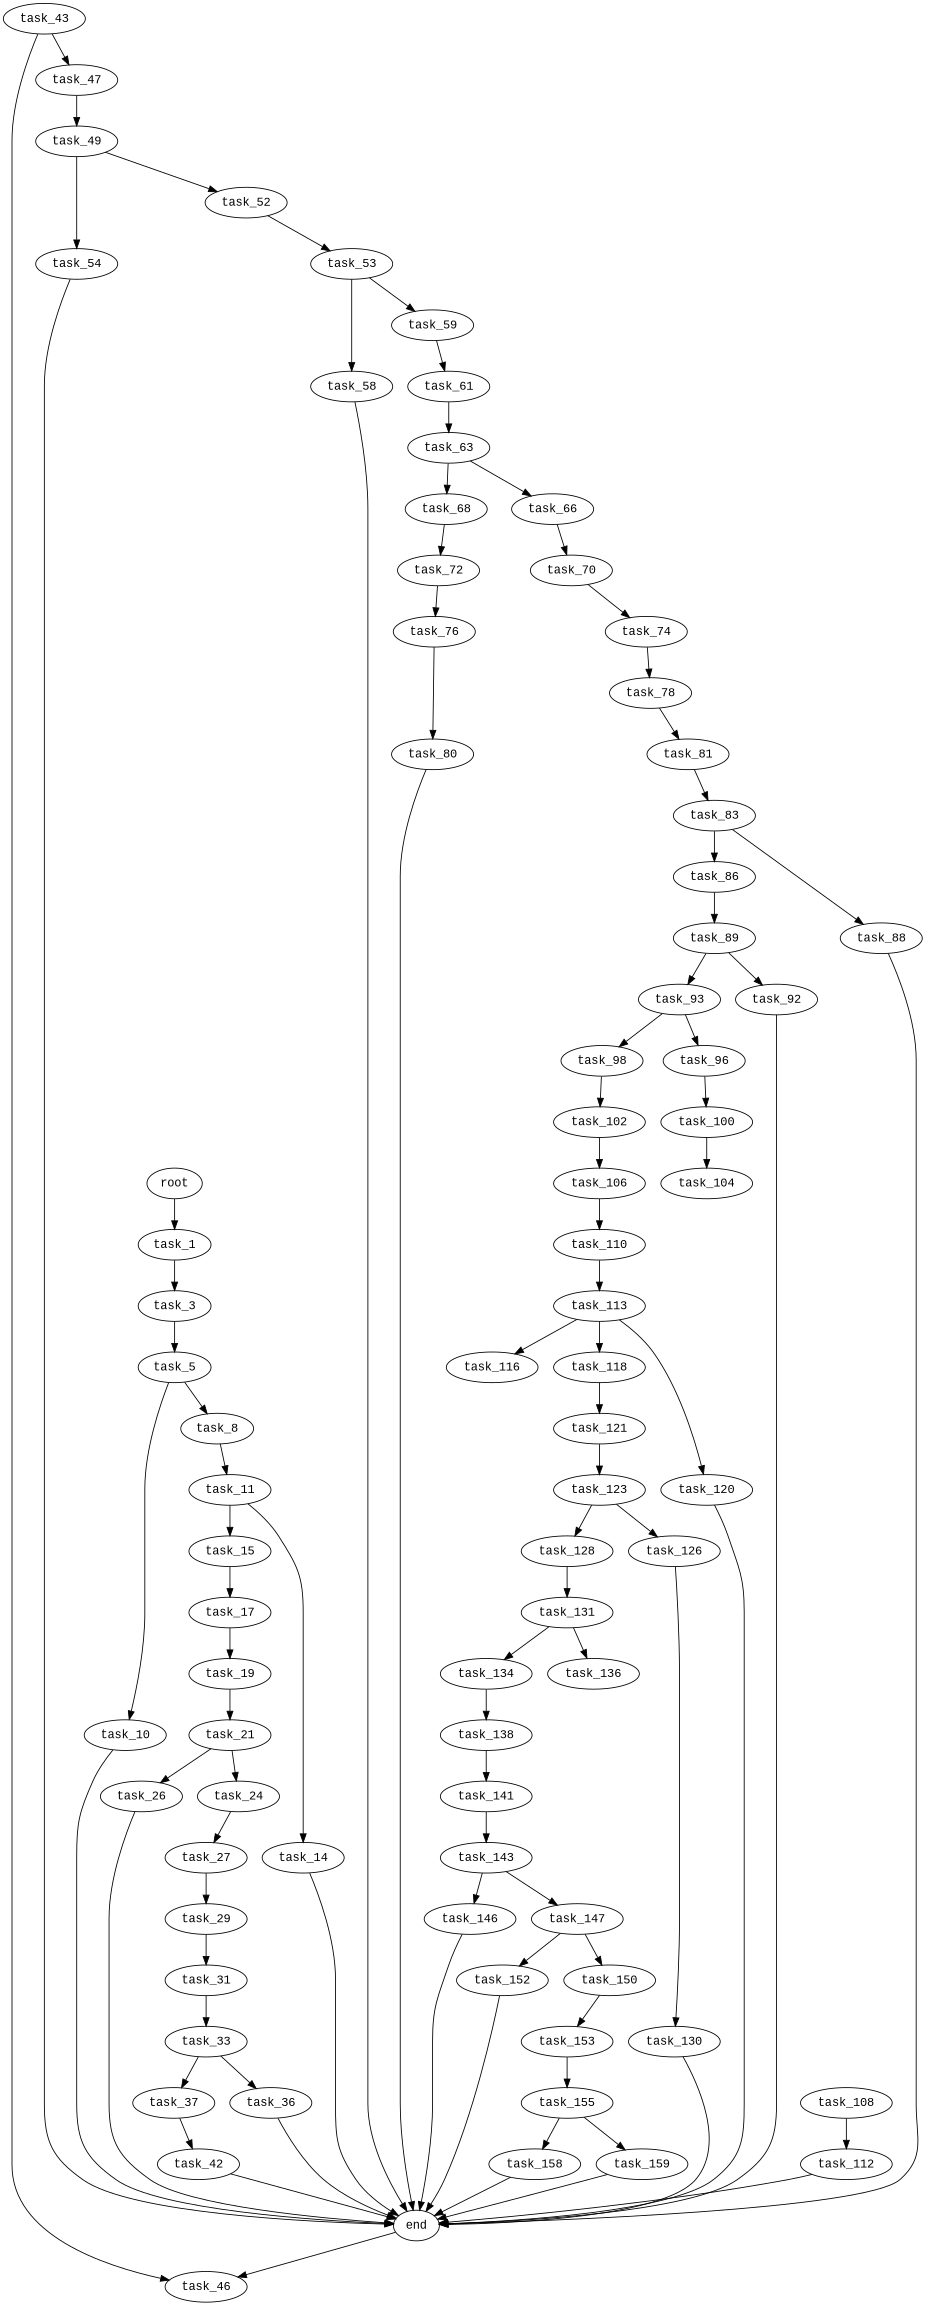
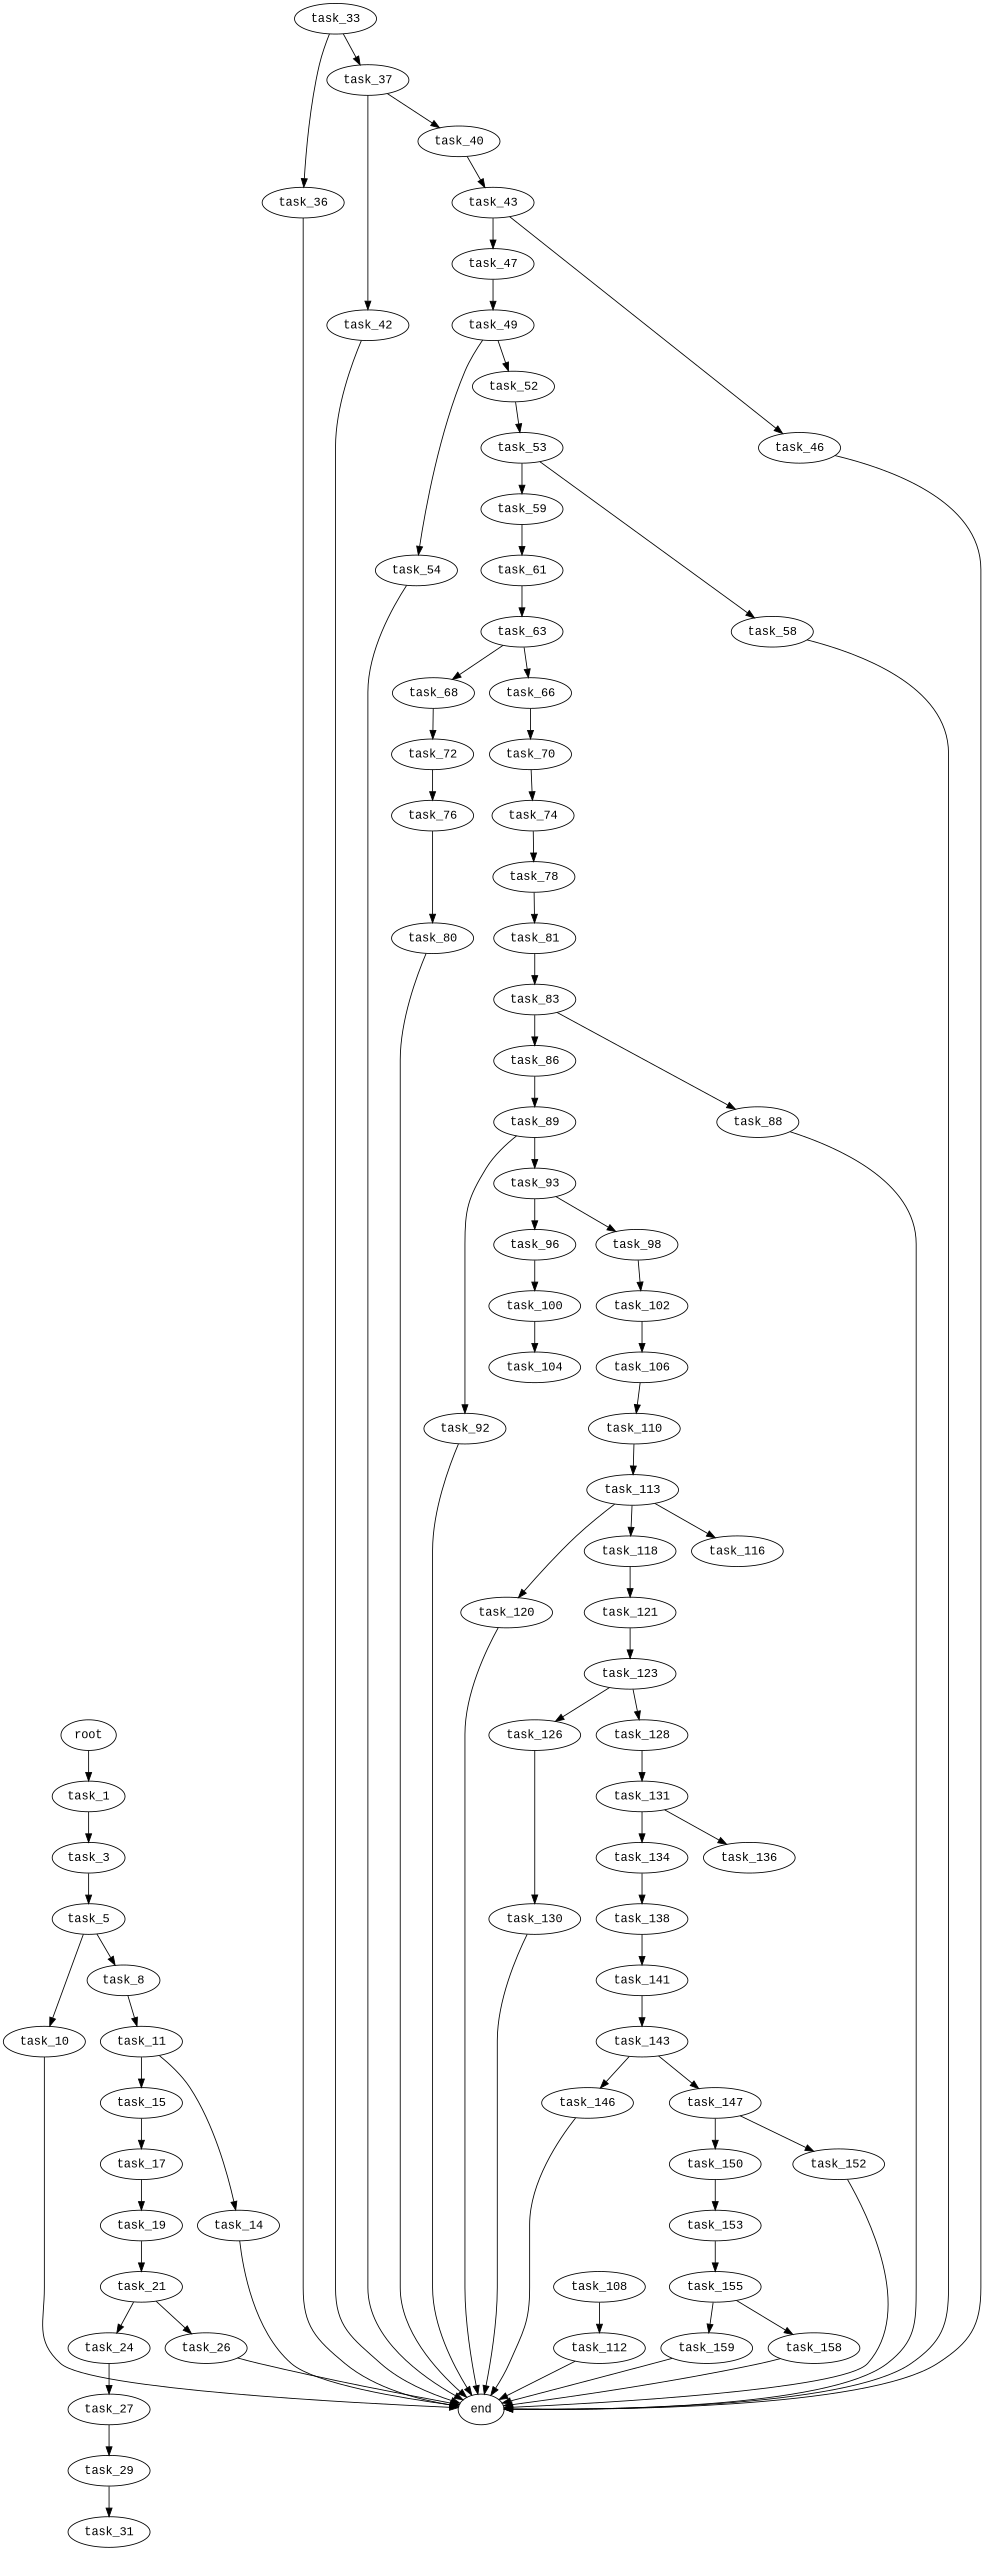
none -> (459, 141)
(206, 2007) -> none
(321, 2253) -> (981, 1591)
